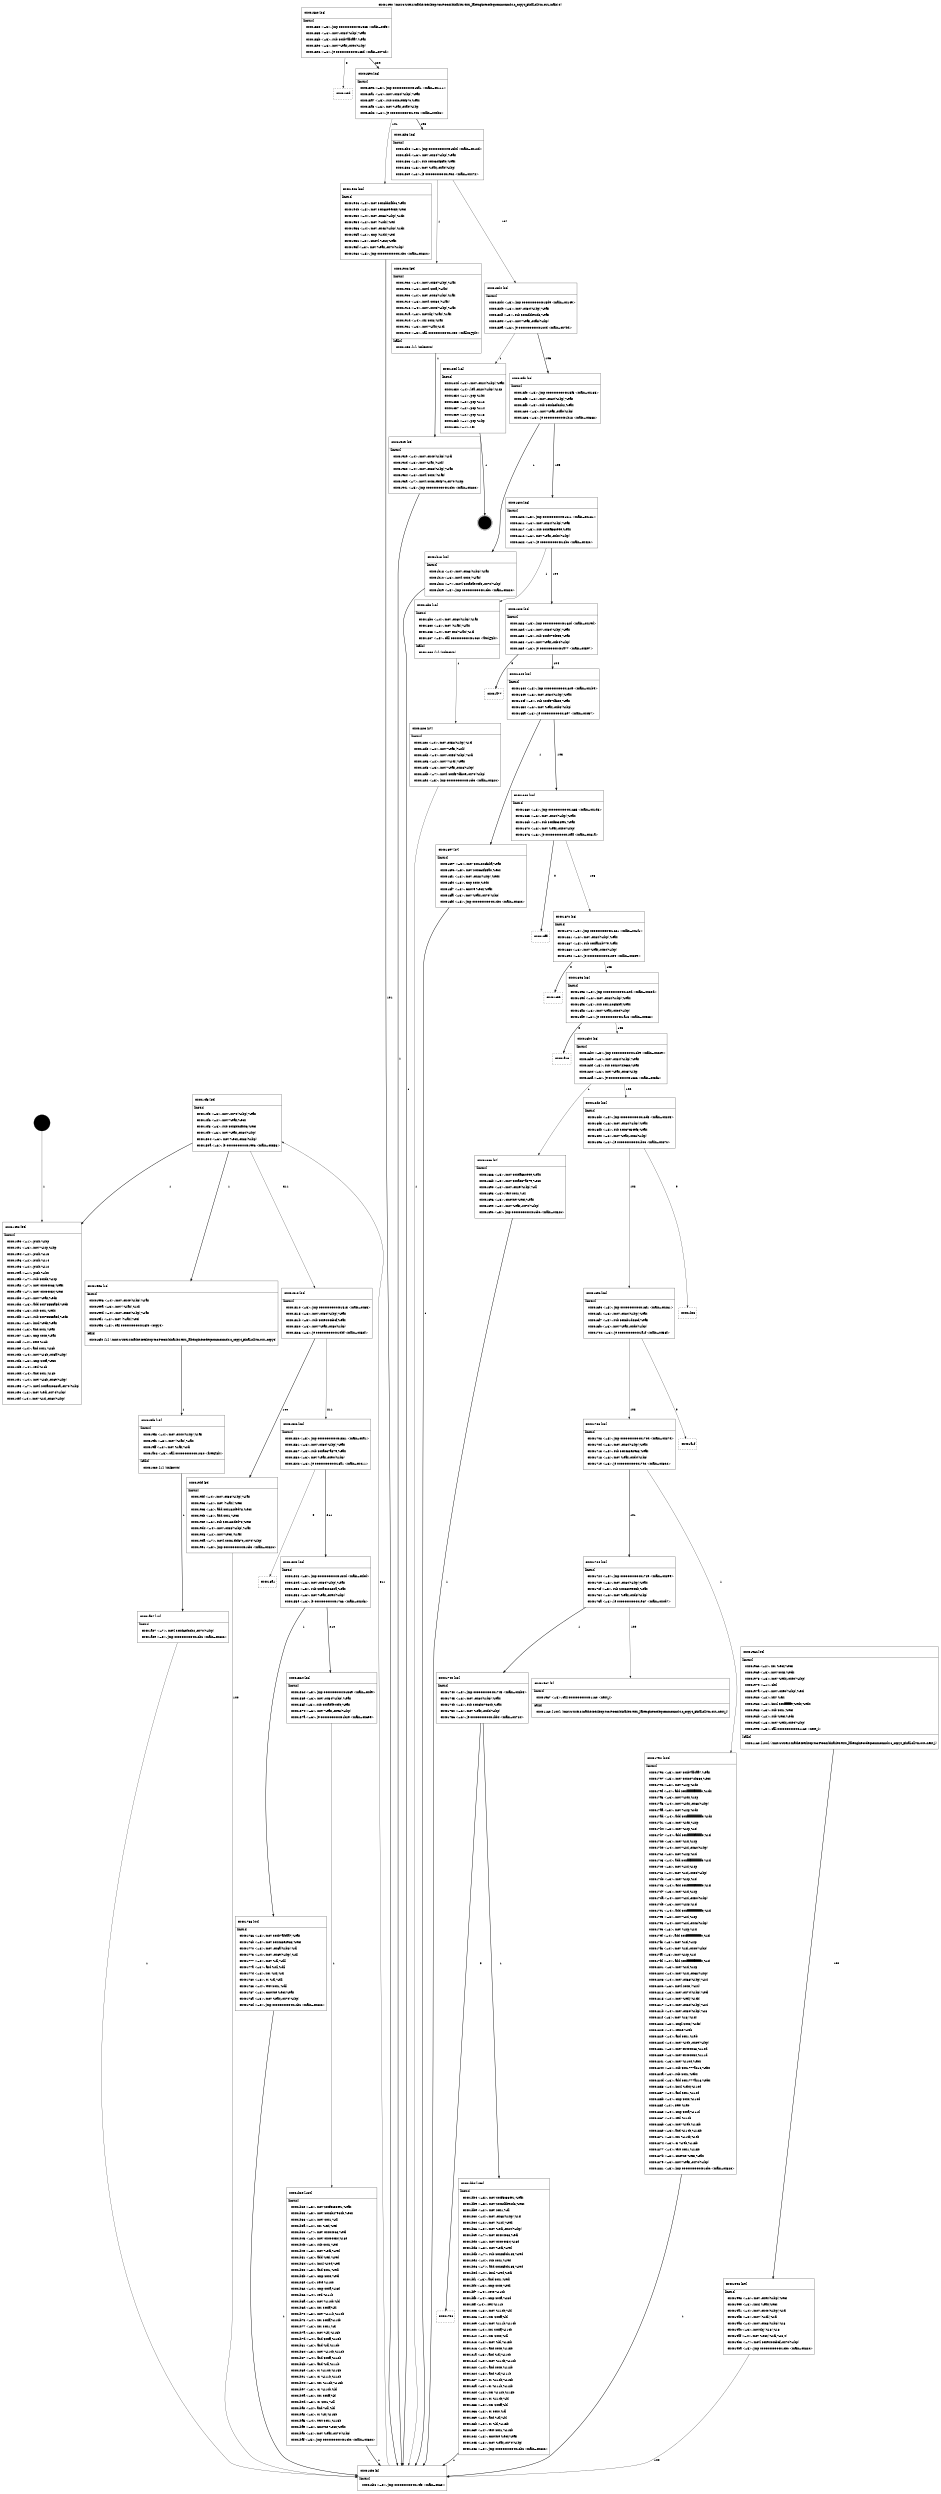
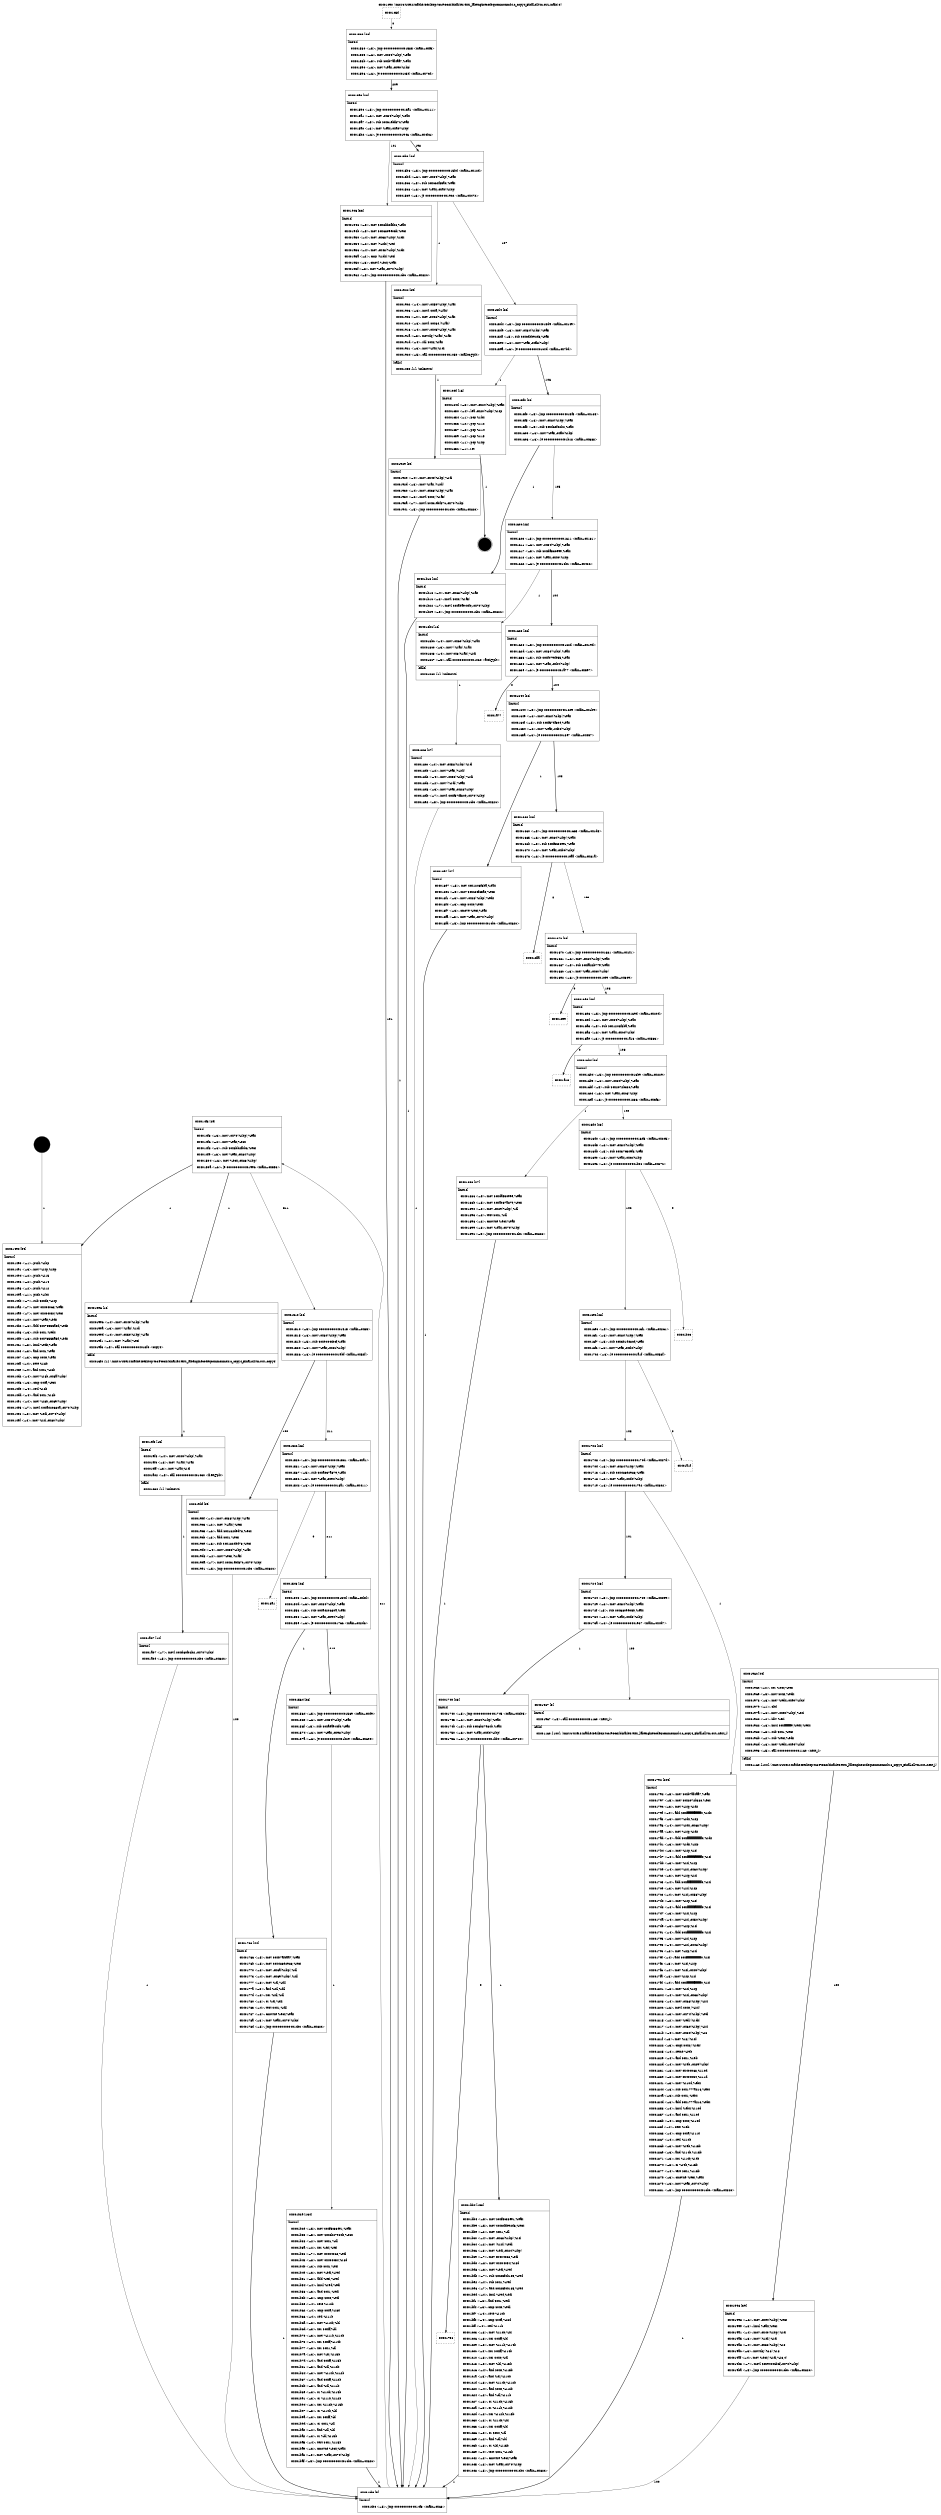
(344, 72) -> (391, 23)
(553, 460) -> (553, 481)
